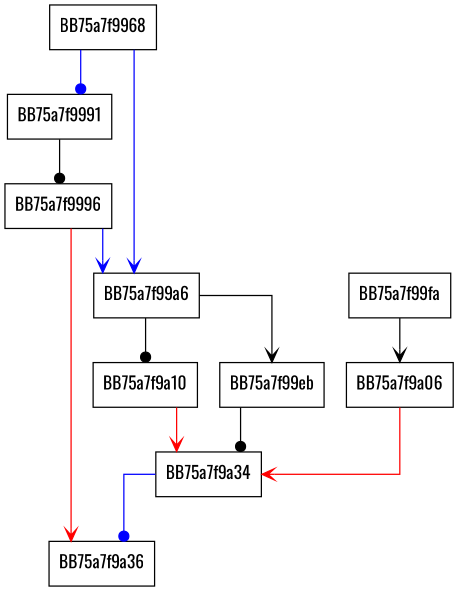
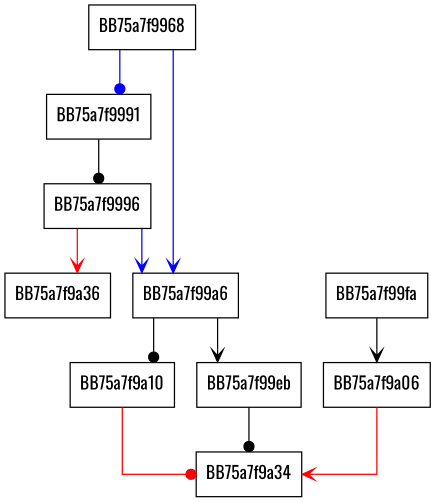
(177, 423) -> (122, 473)
(124, 487) -> none
